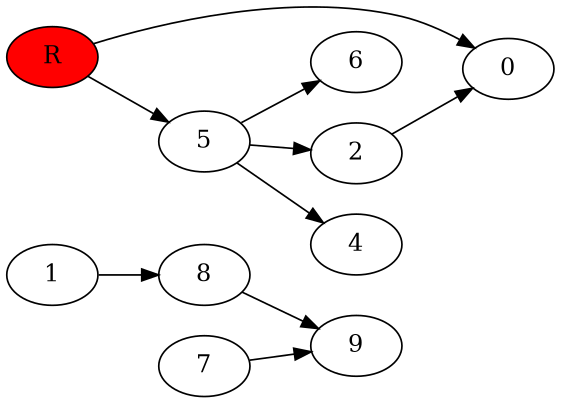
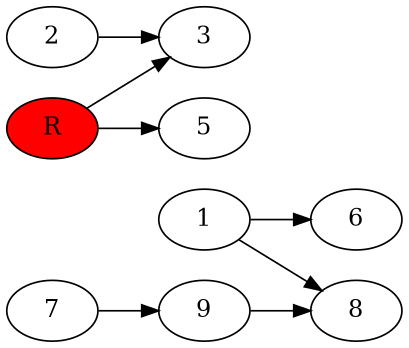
(508, 69) -> (204, 37)
(273, 106) -> (272, 220)
(272, 147) -> none
(356, 245) -> none
(273, 307) -> (272, 311)
